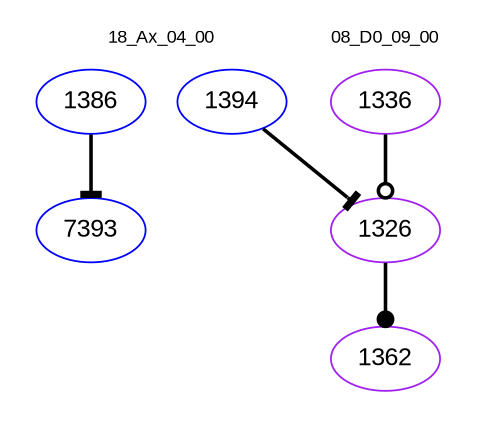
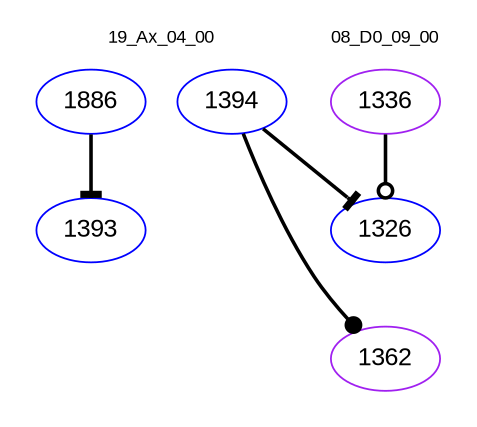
(162, 38) -> (162, 38)
(91, 102) -> (91, 102)
(91, 230) -> (91, 230)
(386, 230) -> (386, 230)
(386, 287) -> (287, 231)
